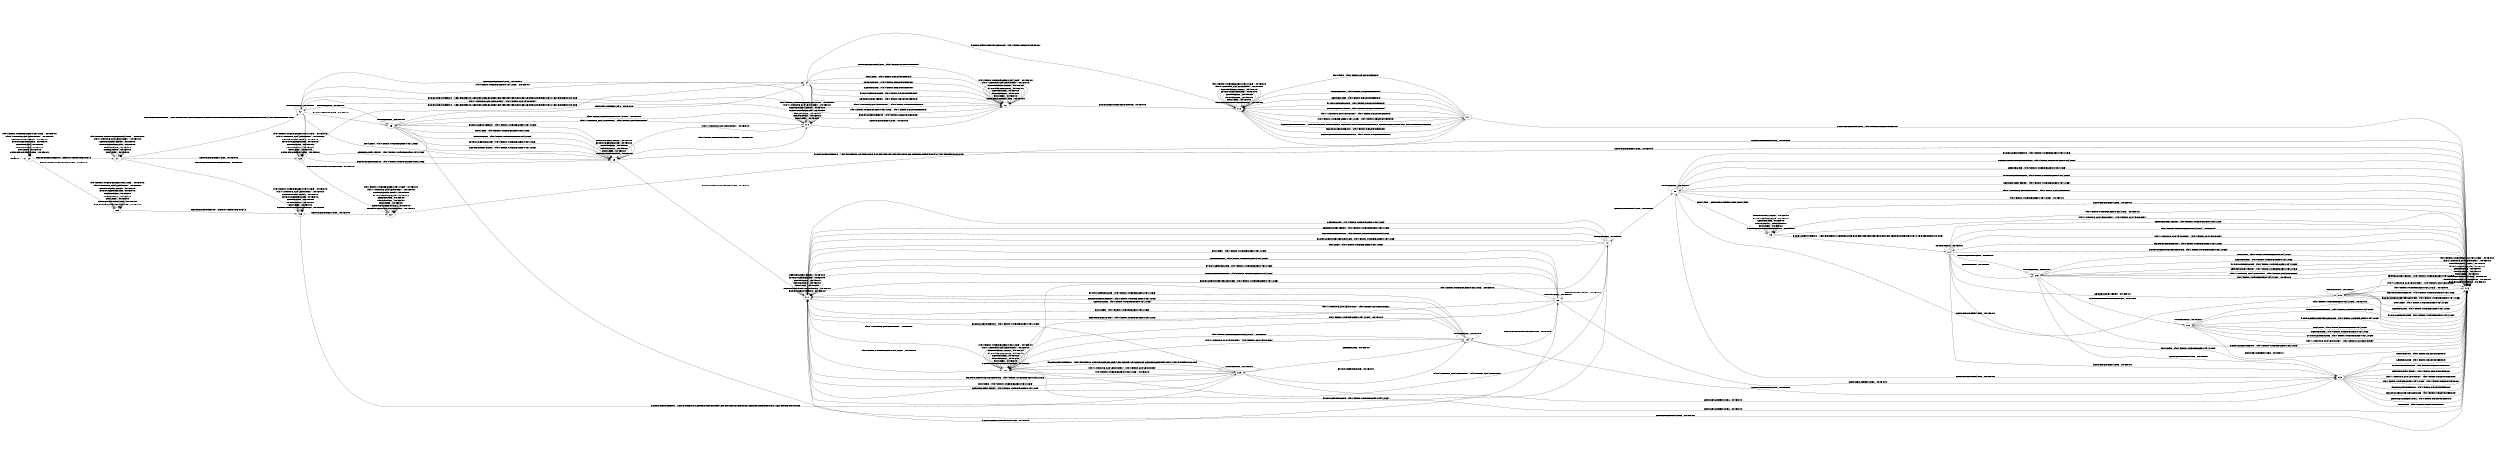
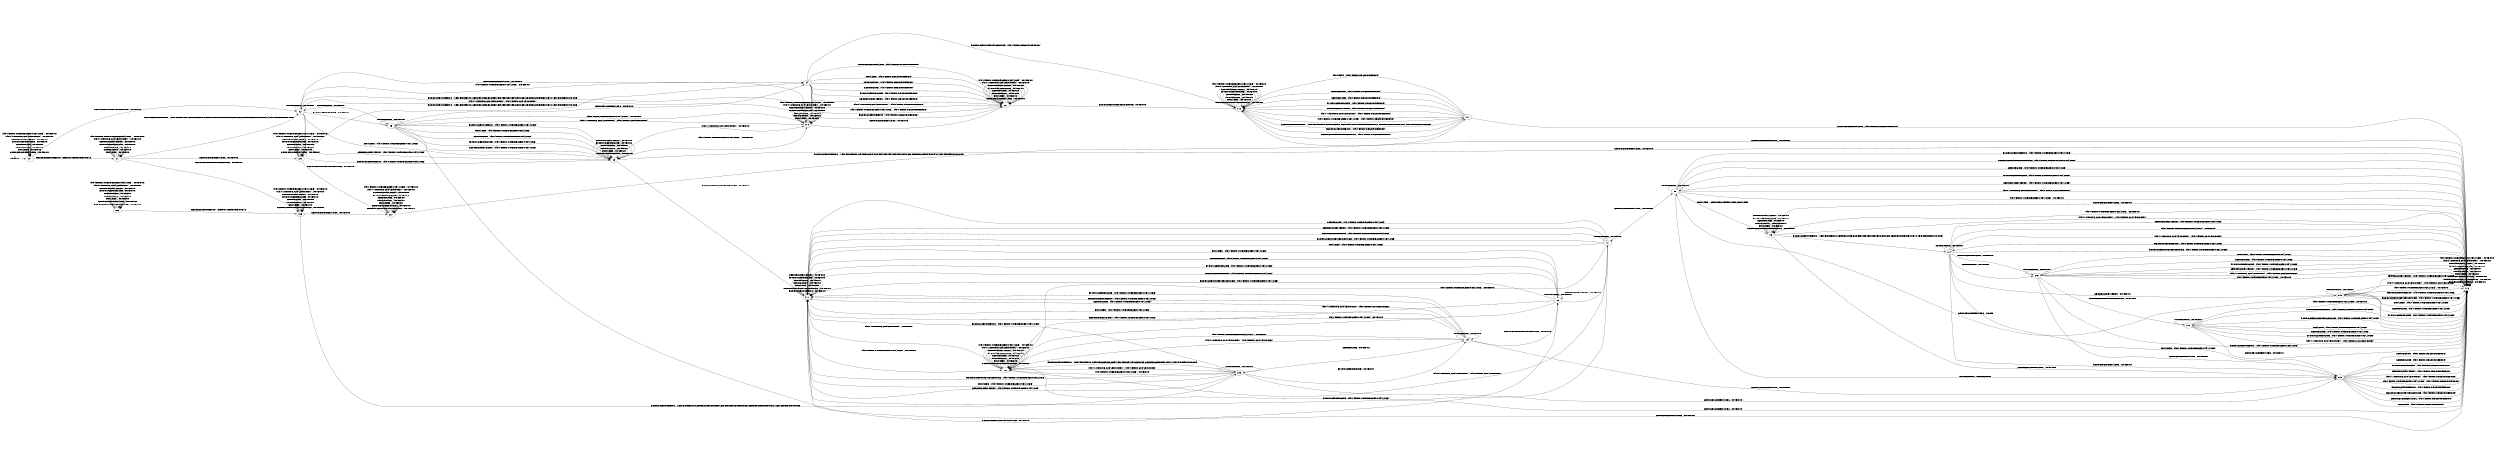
(73, 184) -> (158, 108)
(1975, 313) -> (1975, 313)
(1975, 376) -> (1975, 376)
(1938, 383) -> (2033, 369)
